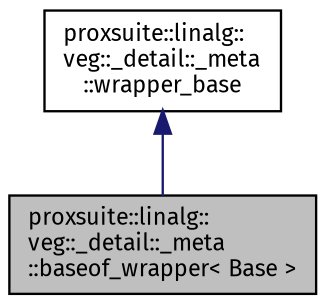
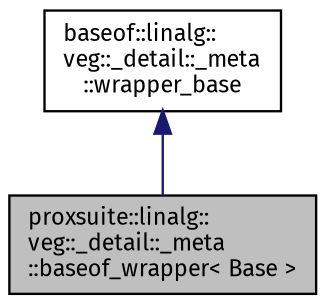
(163, 61) -> (163, 61)
